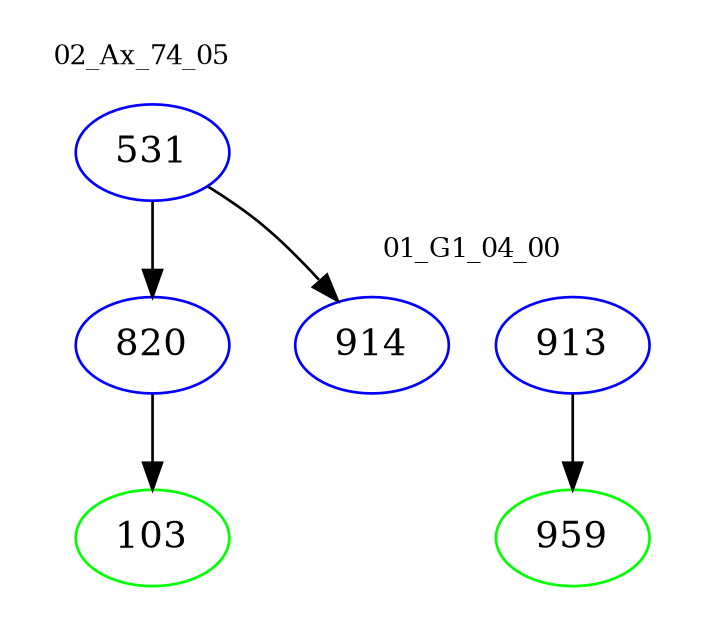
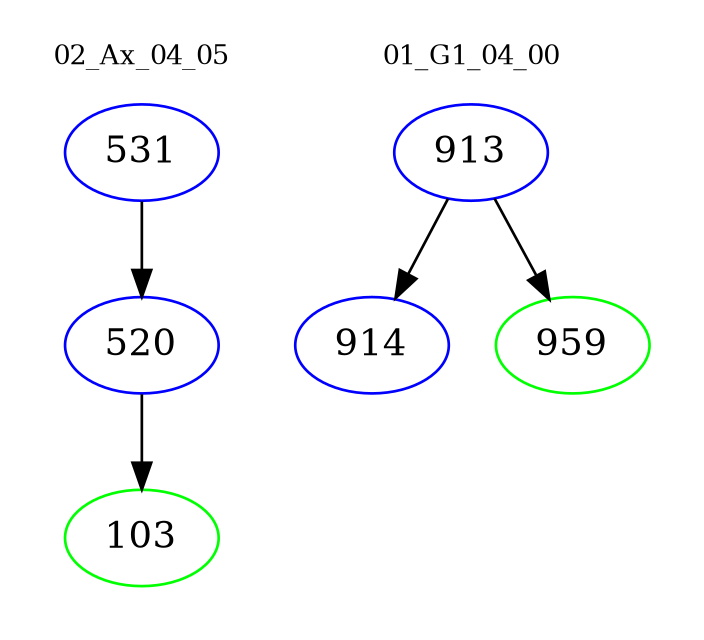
(142, 58) -> (142, 58)
(291, 251) -> (428, 236)
(153, 345) -> (142, 345)
